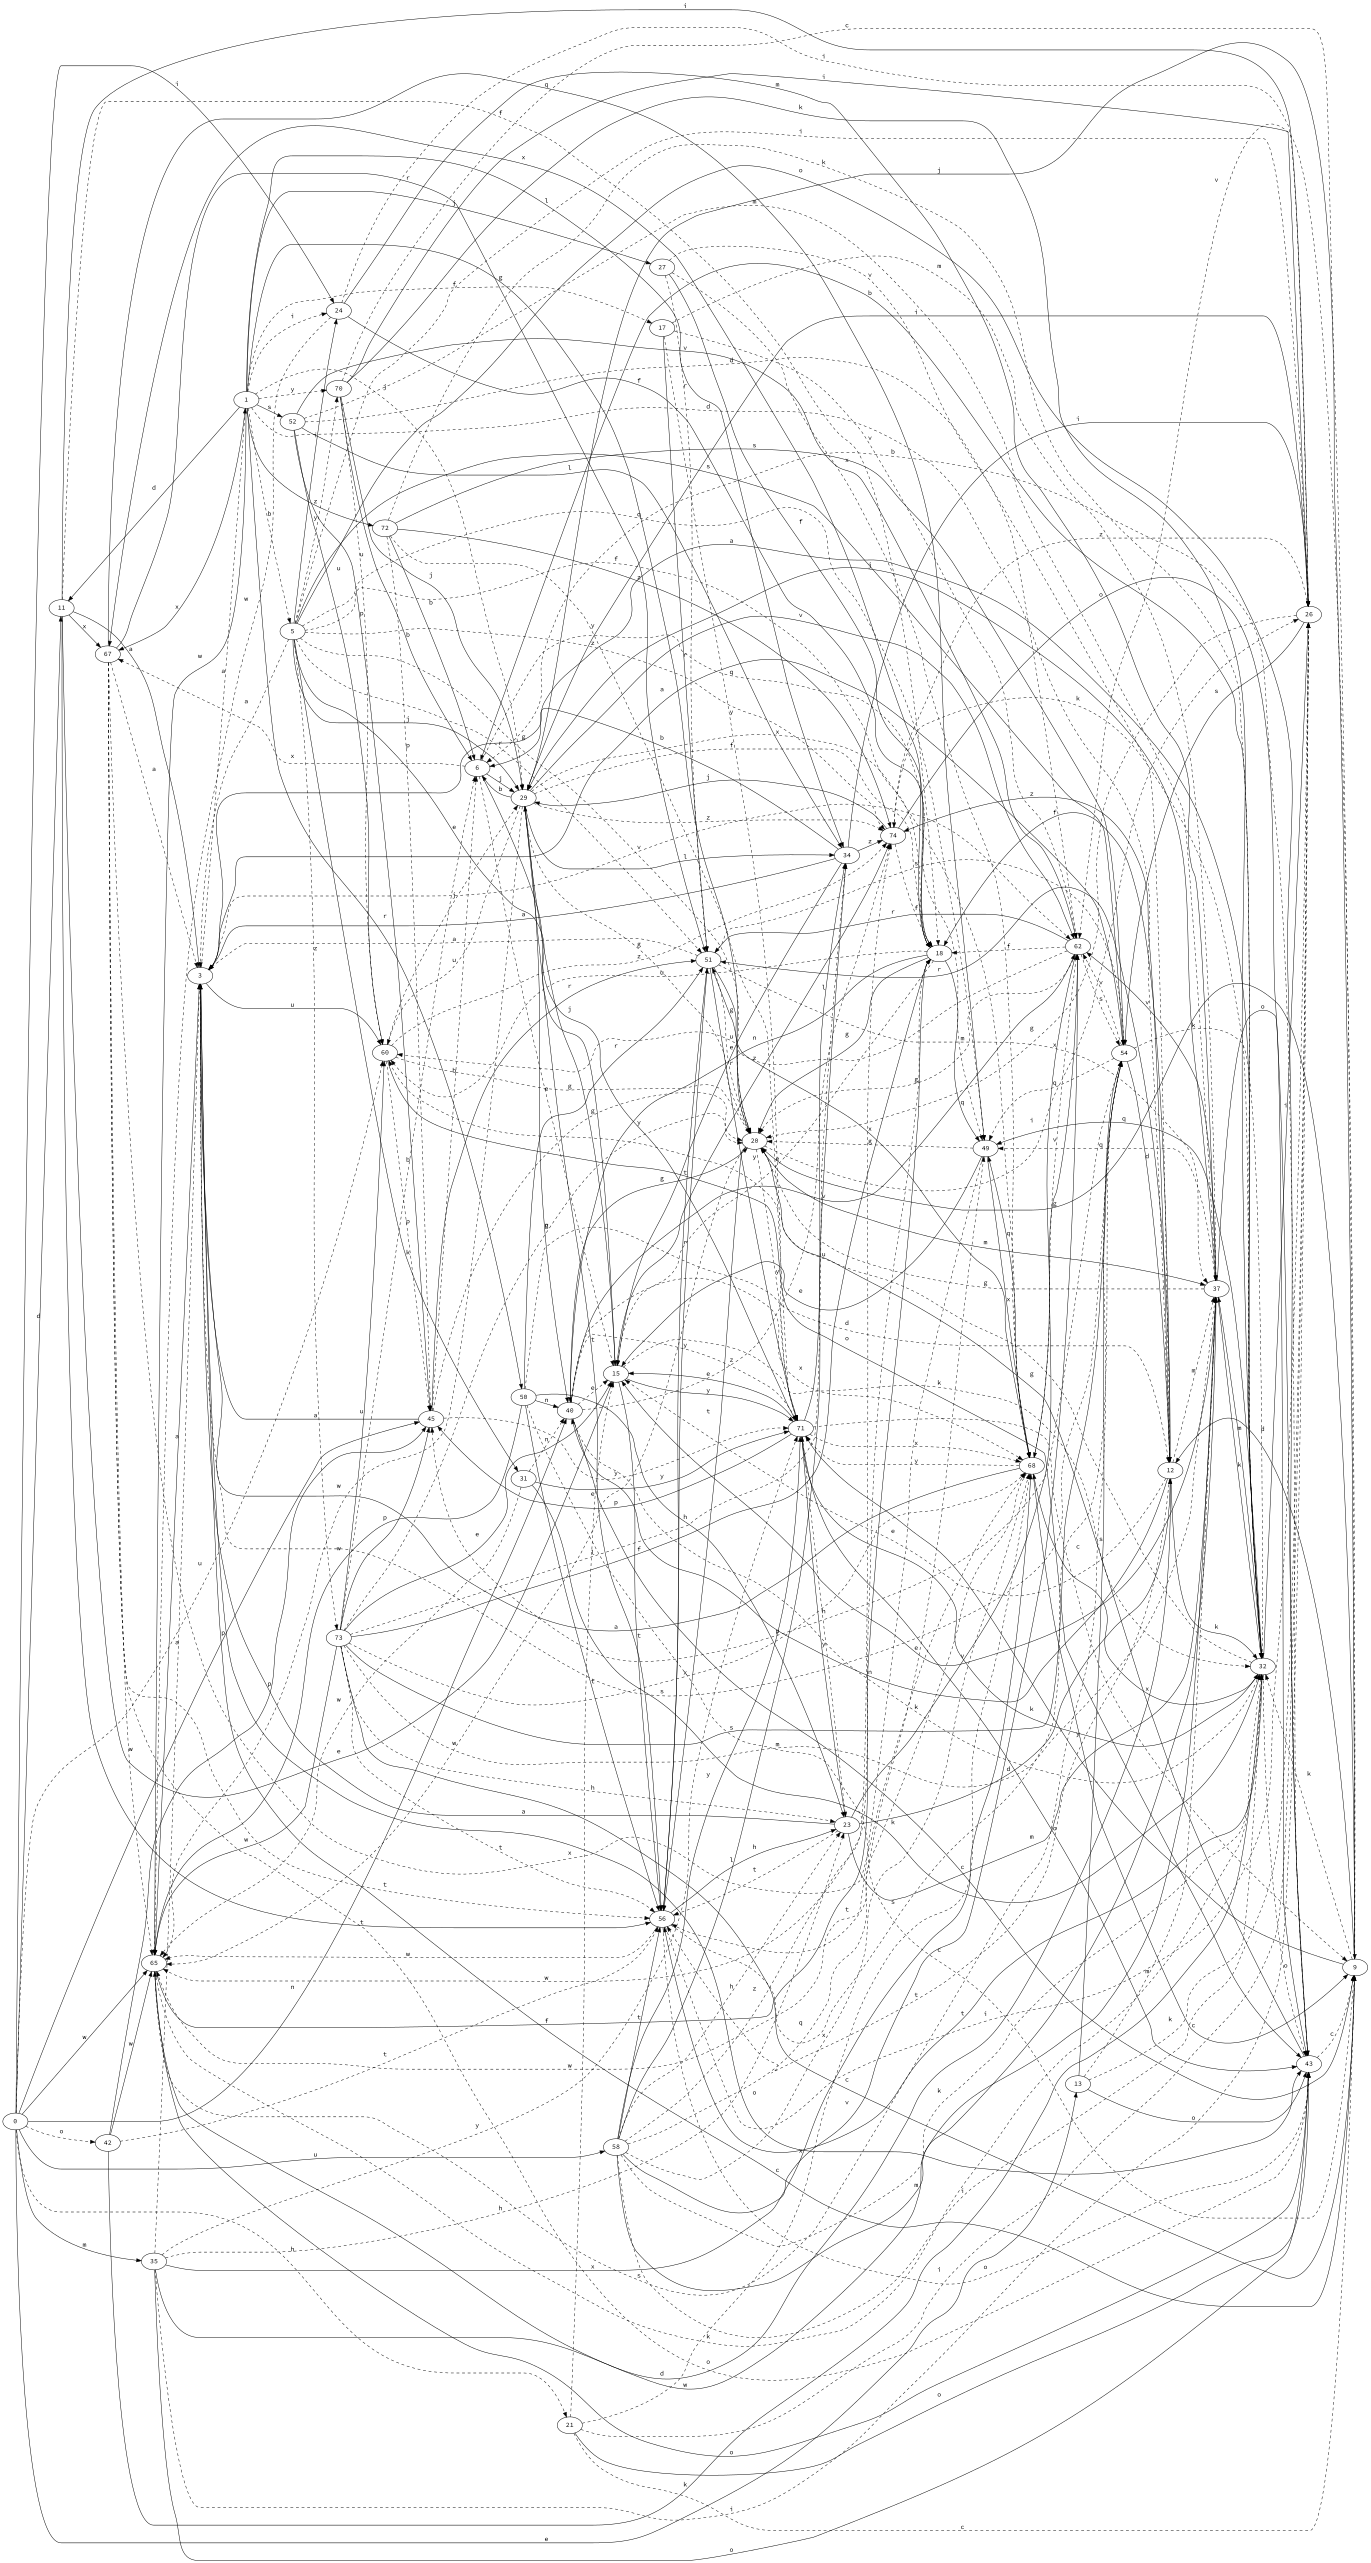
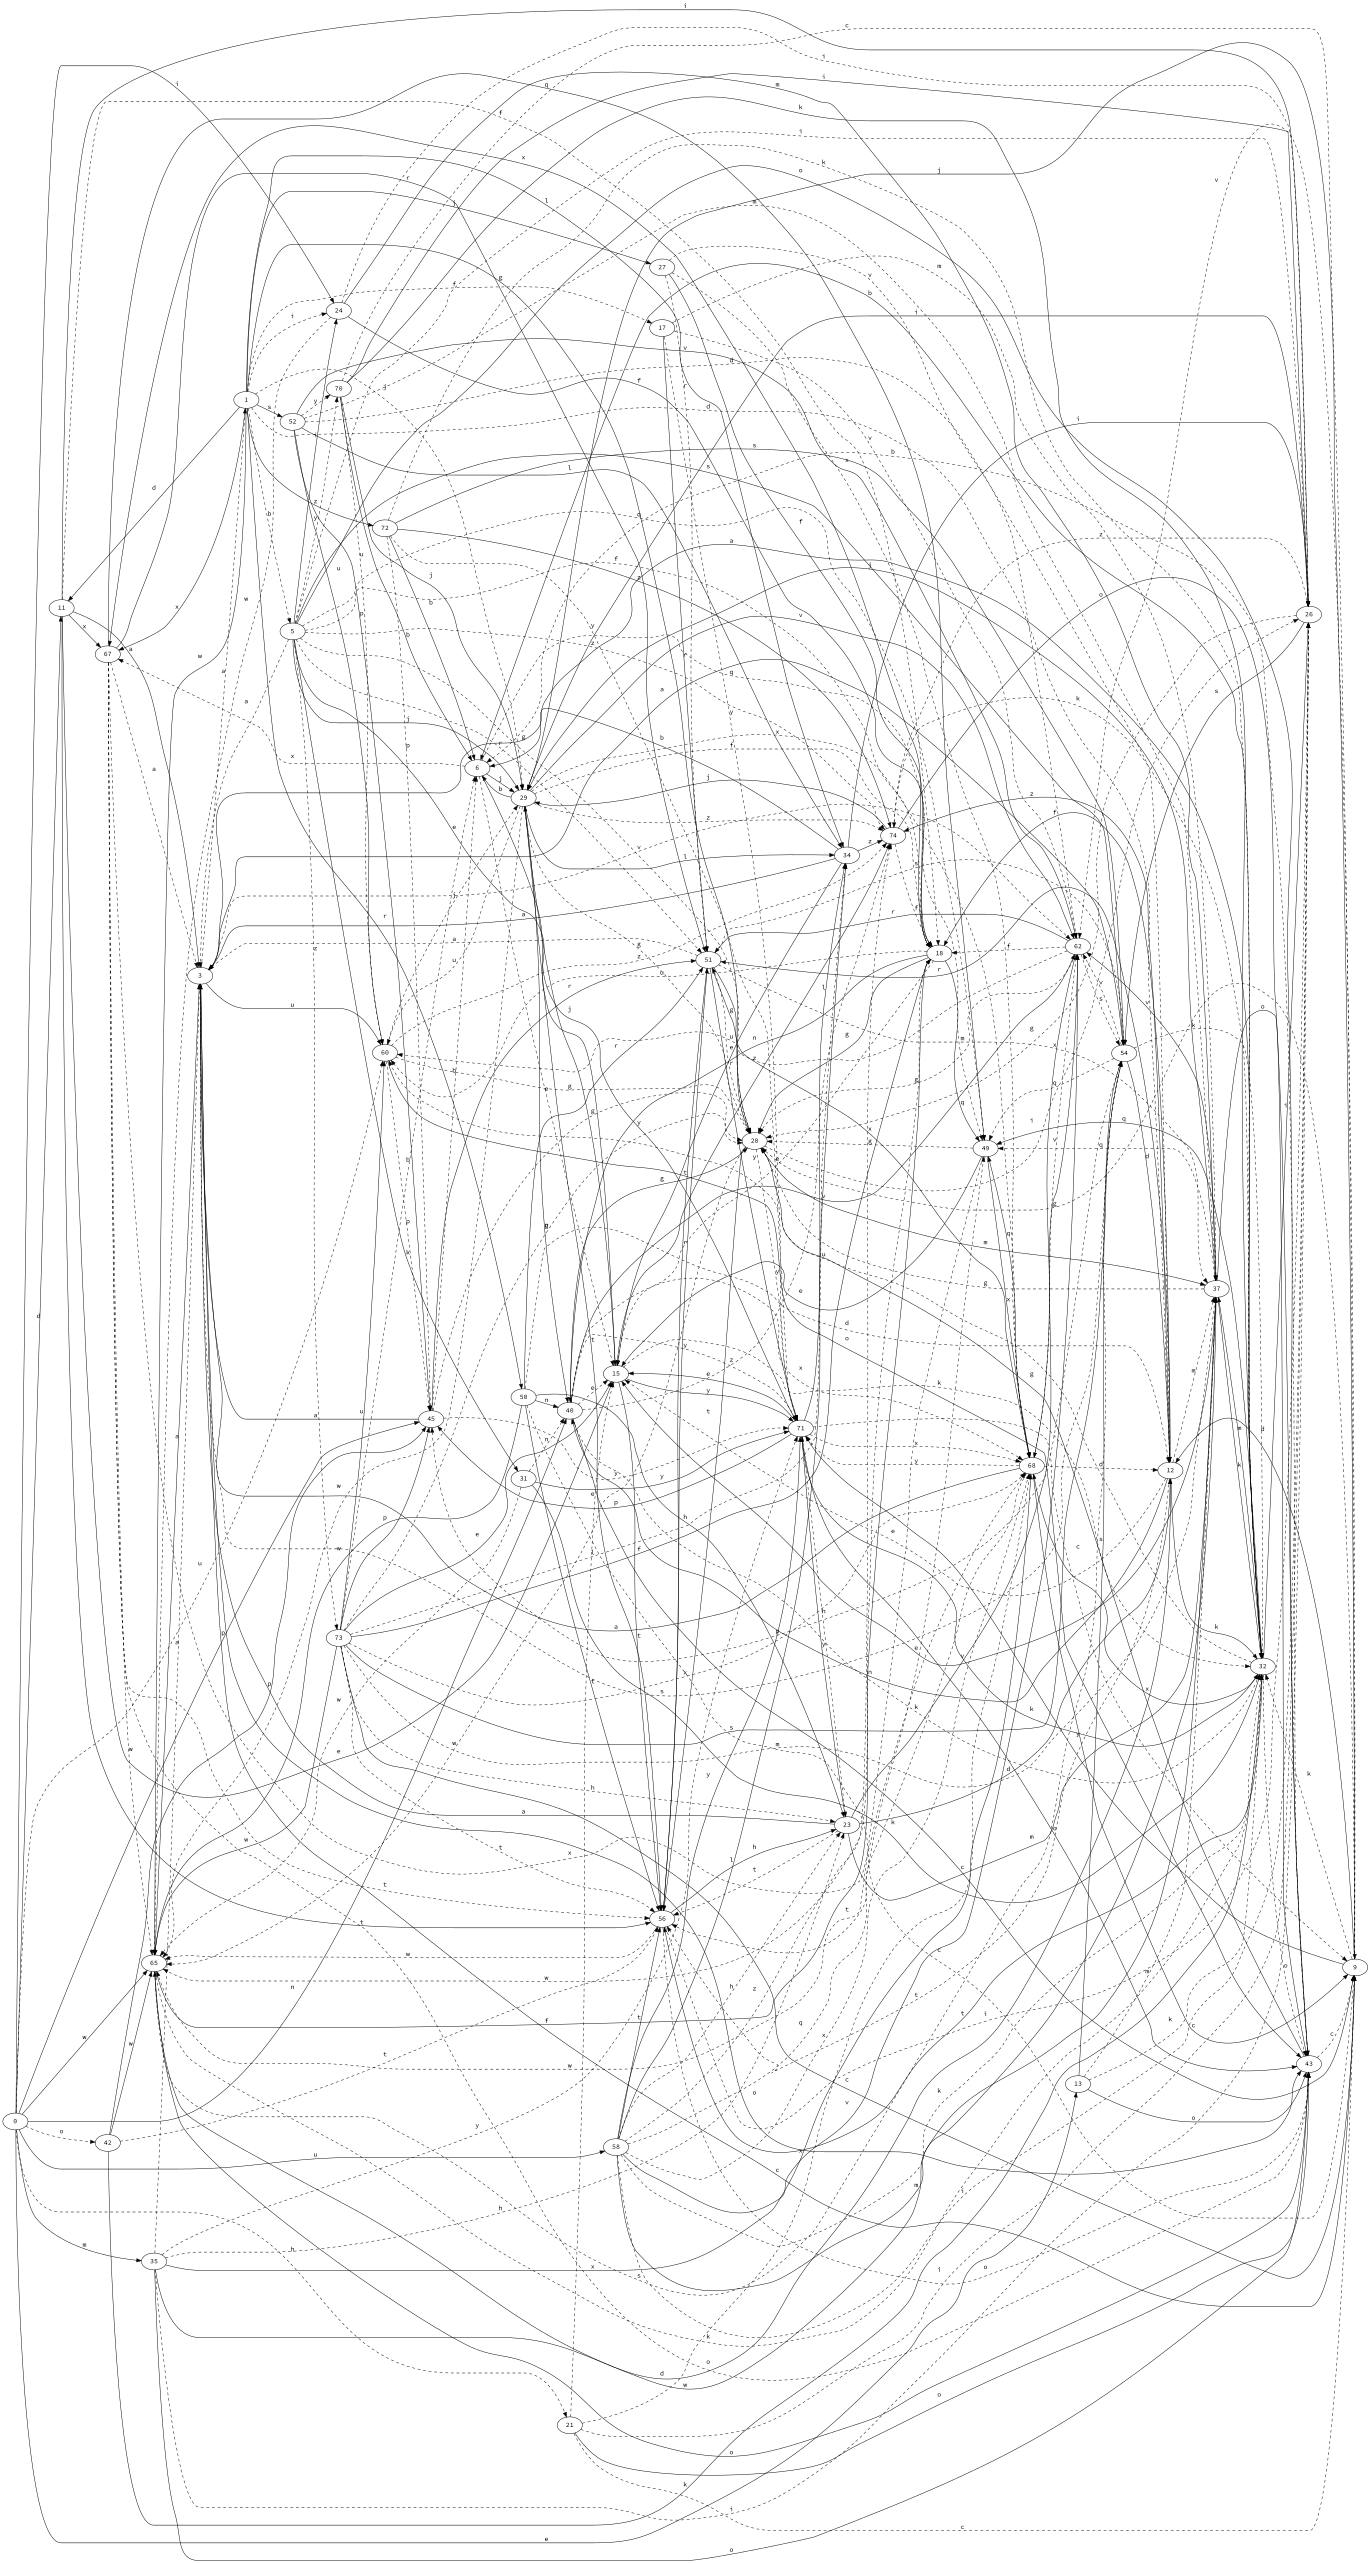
(290, 395) -> (314, 407)
(1318, 1157) -> (1318, 1157)
none -> (1093, 1468)
(1057, 1691) -> none
